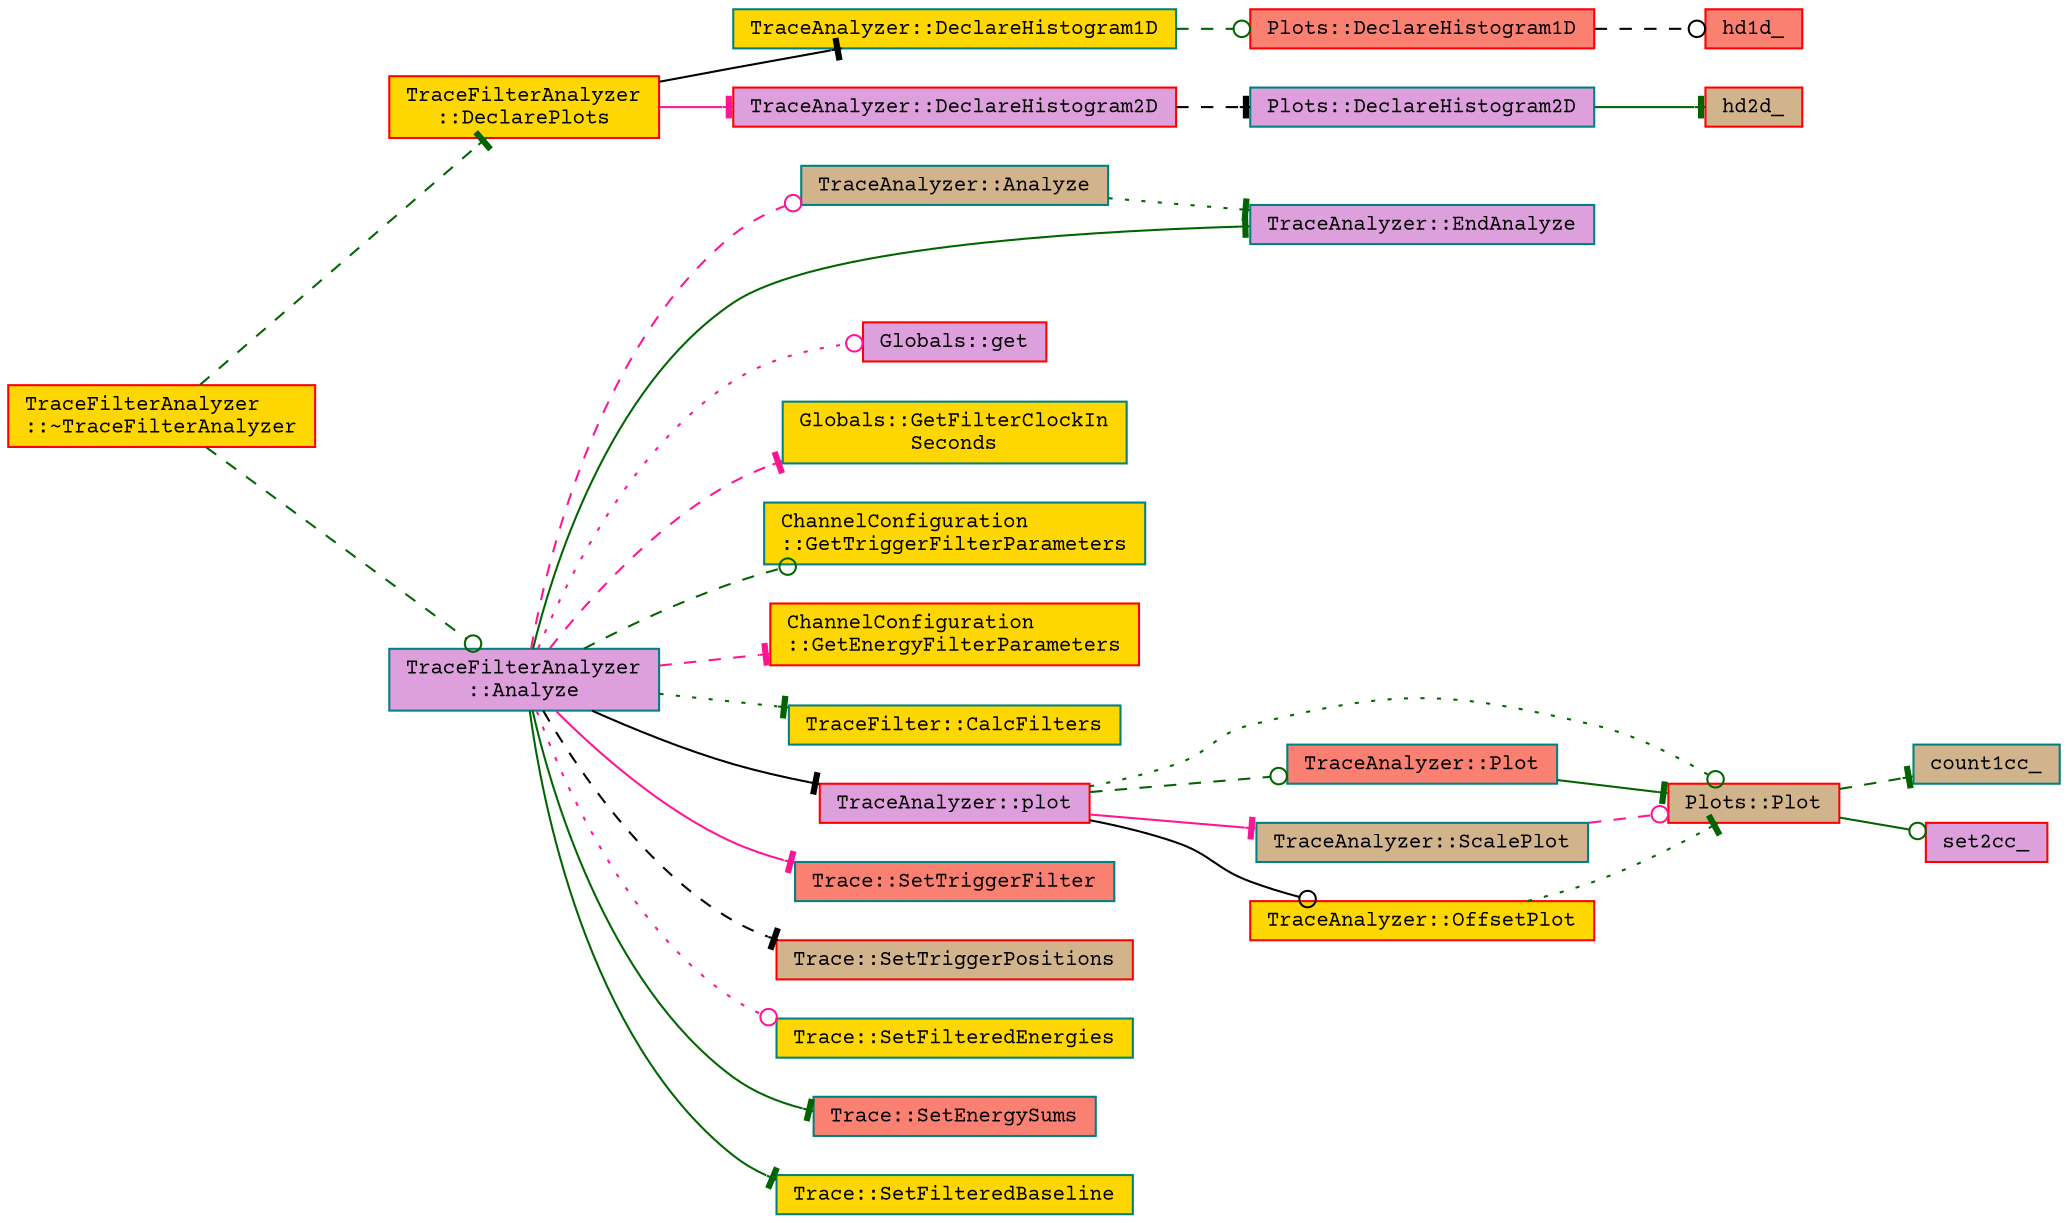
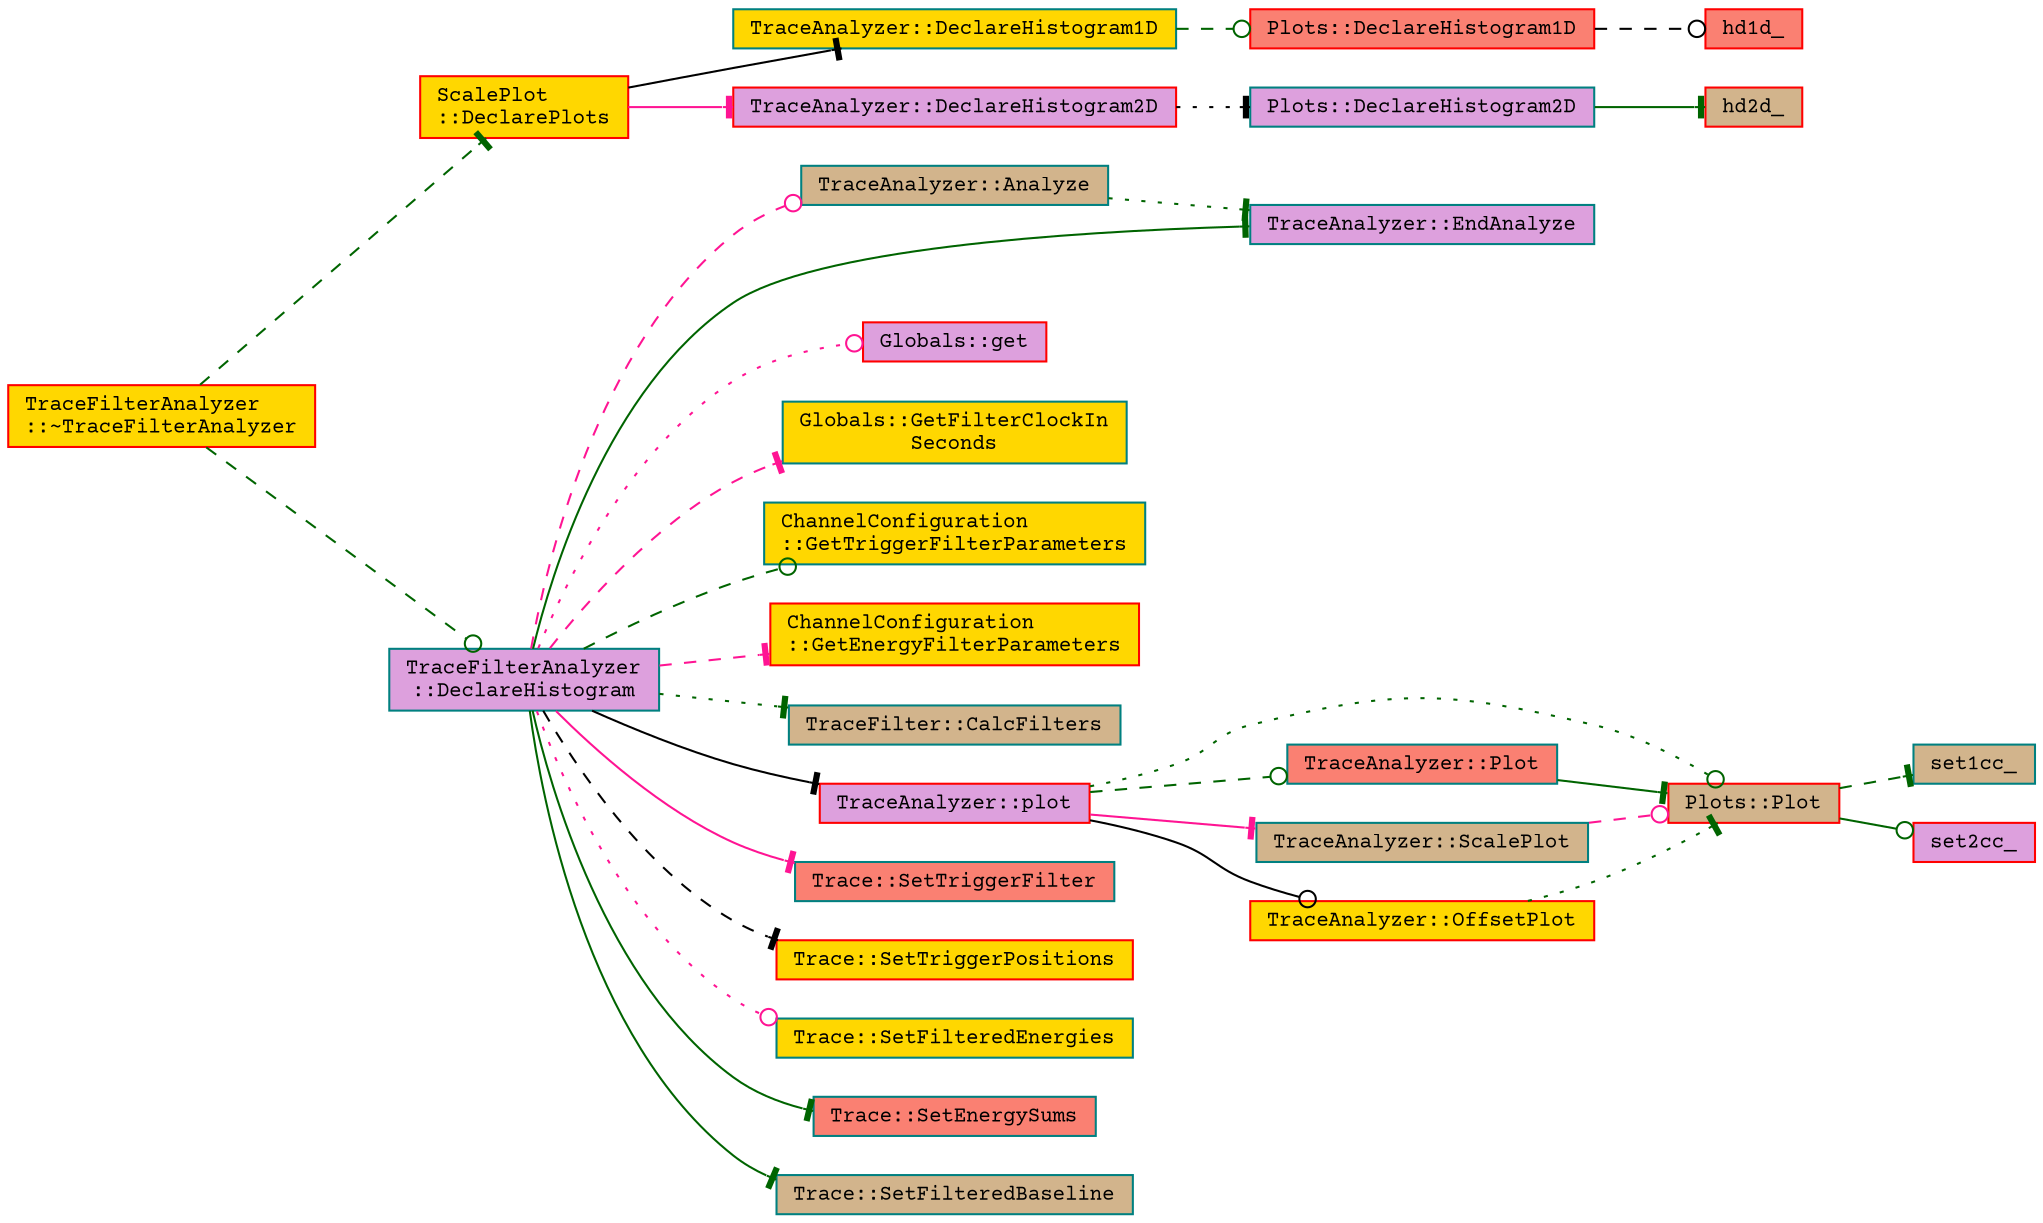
(524, 107) -> (524, 107)
(1208, 107) -> (1208, 107)
(524, 680) -> (524, 680)
(955, 725) -> (955, 725)
(1987, 764) -> (1974, 764)
(955, 960) -> (955, 960)
(955, 1195) -> (955, 1195)
